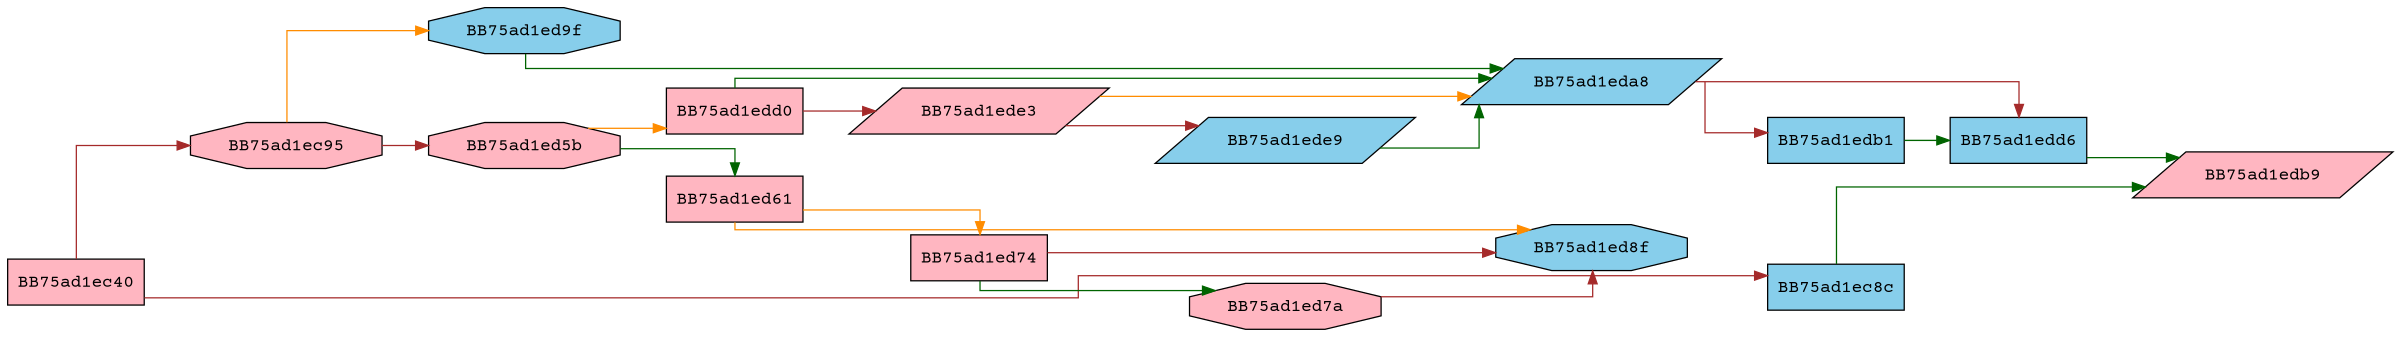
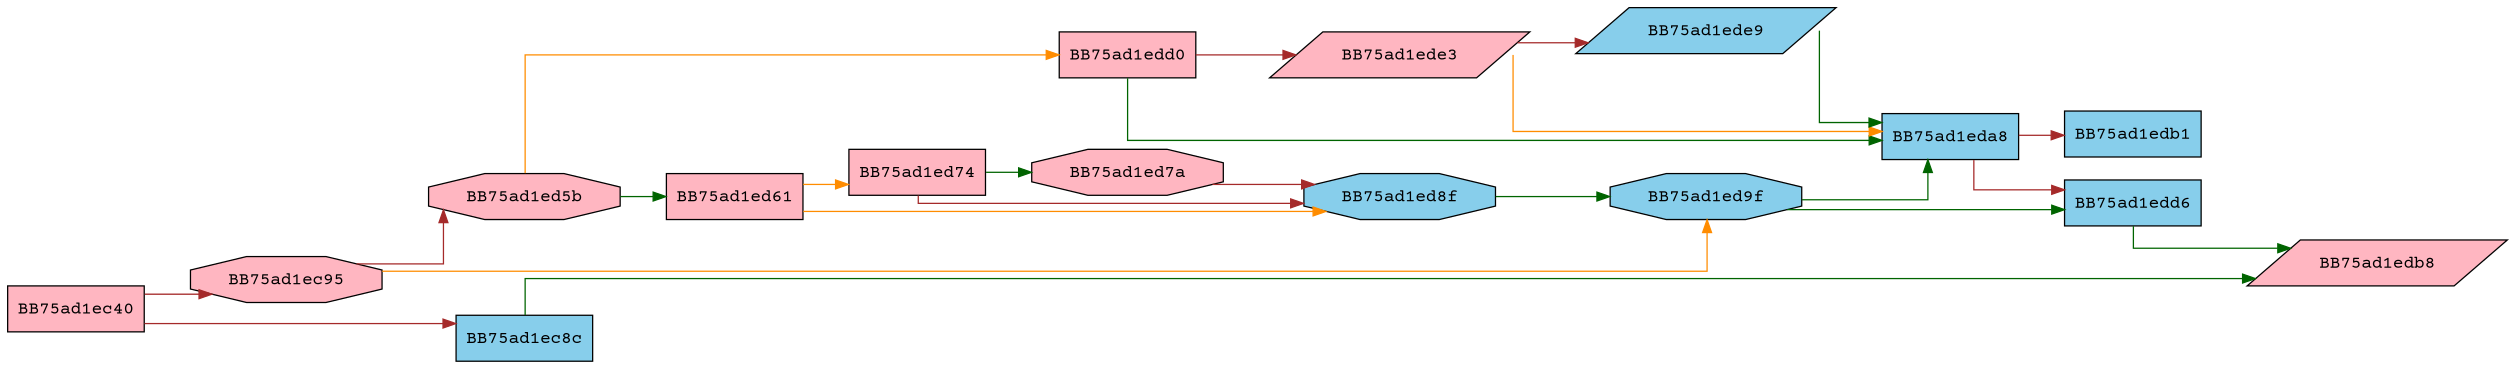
(1592, 82) -> (1950, 137)
(1921, 140) -> (1919, 210)
(2263, 175) -> (2377, 263)
none -> (1546, 197)
